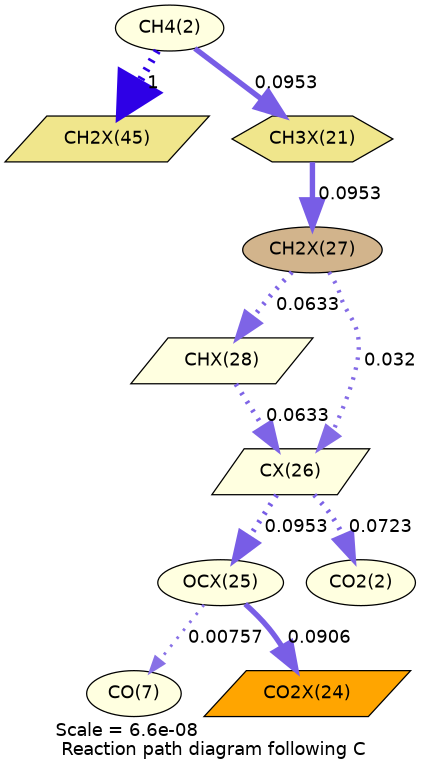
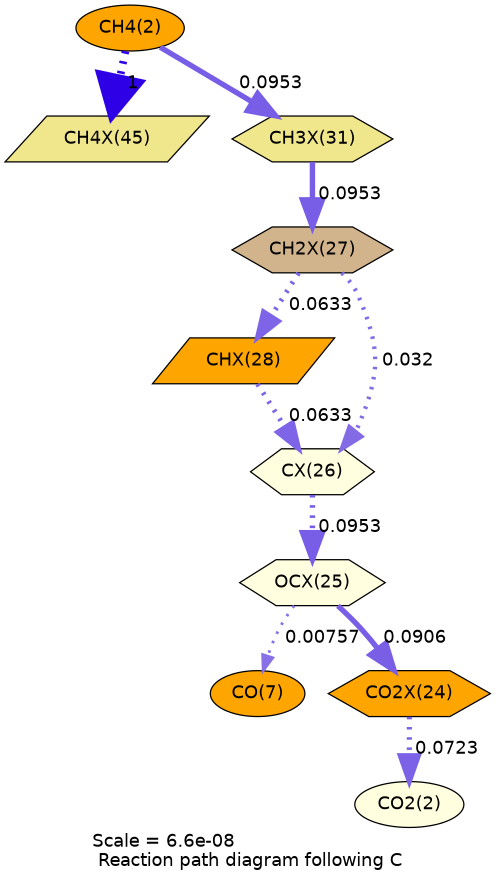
(170, 28) -> (130, 28)
(107, 139) -> (107, 139)
(312, 139) -> (312, 139)
(312, 250) -> (312, 250)
(222, 361) -> (244, 361)
(291, 472) -> (312, 472)
(330, 514) -> (409, 736)
(221, 583) -> (312, 583)
(134, 694) -> (258, 694)
(307, 694) -> (409, 694)
